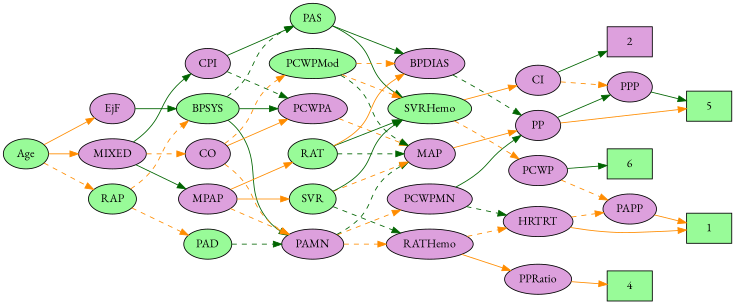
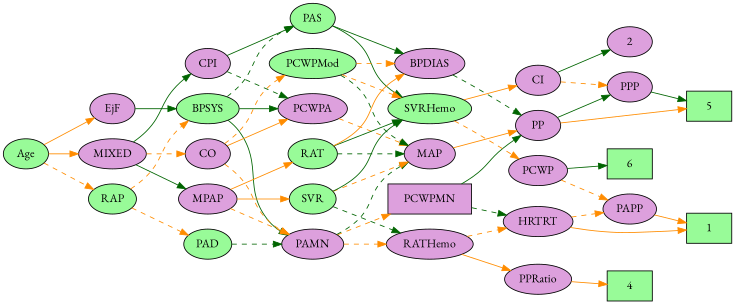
(630, 42) -> (630, 42)
(430, 199) -> (430, 199)
